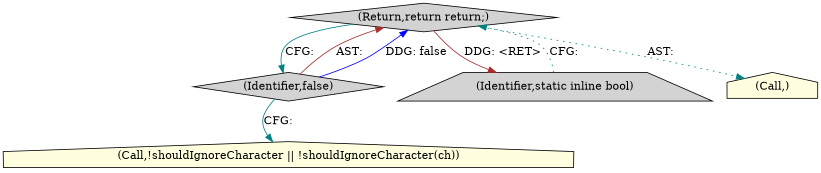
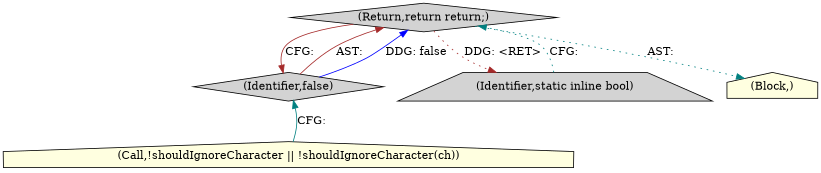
(308, 34) -> (308, 34)
(458, 54) -> (458, 54)
(772, 87) -> (772, 87)
(264, 116) -> (297, 125)
